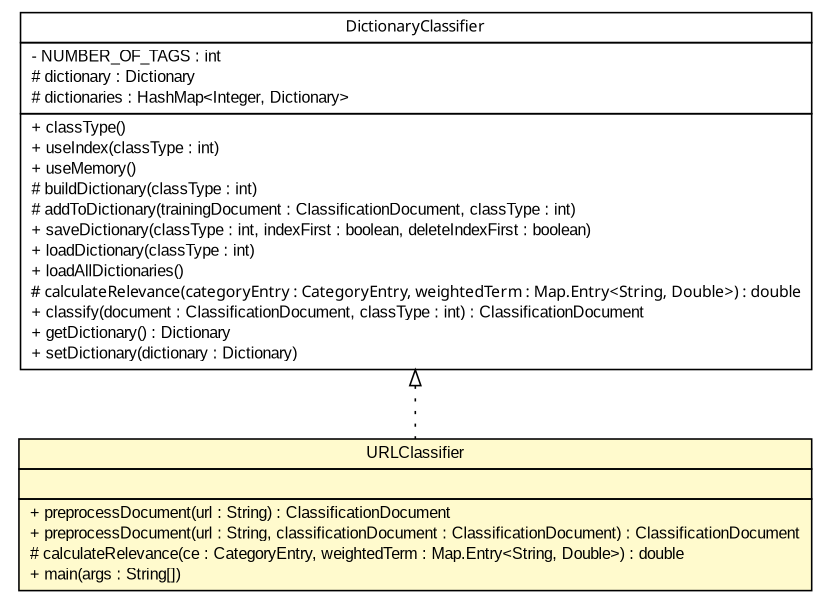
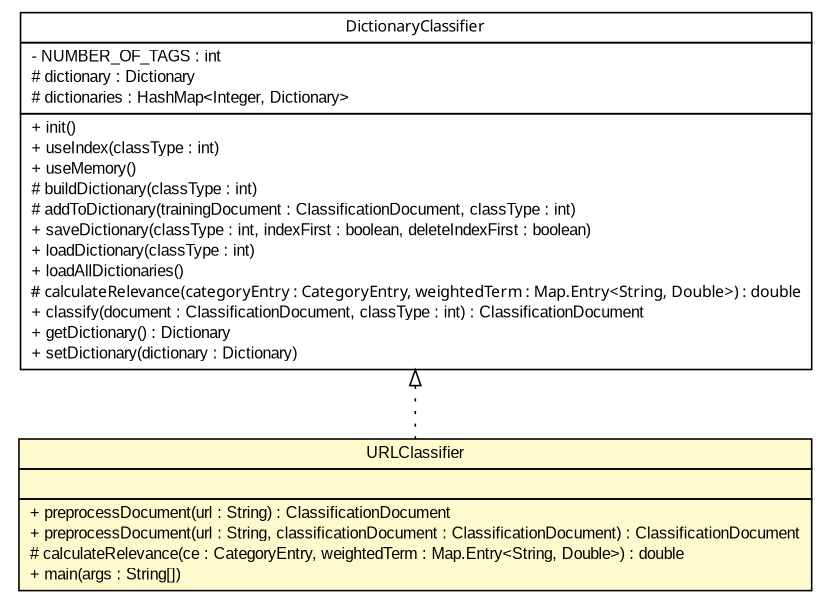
(79, 128) -> (54, 128)
